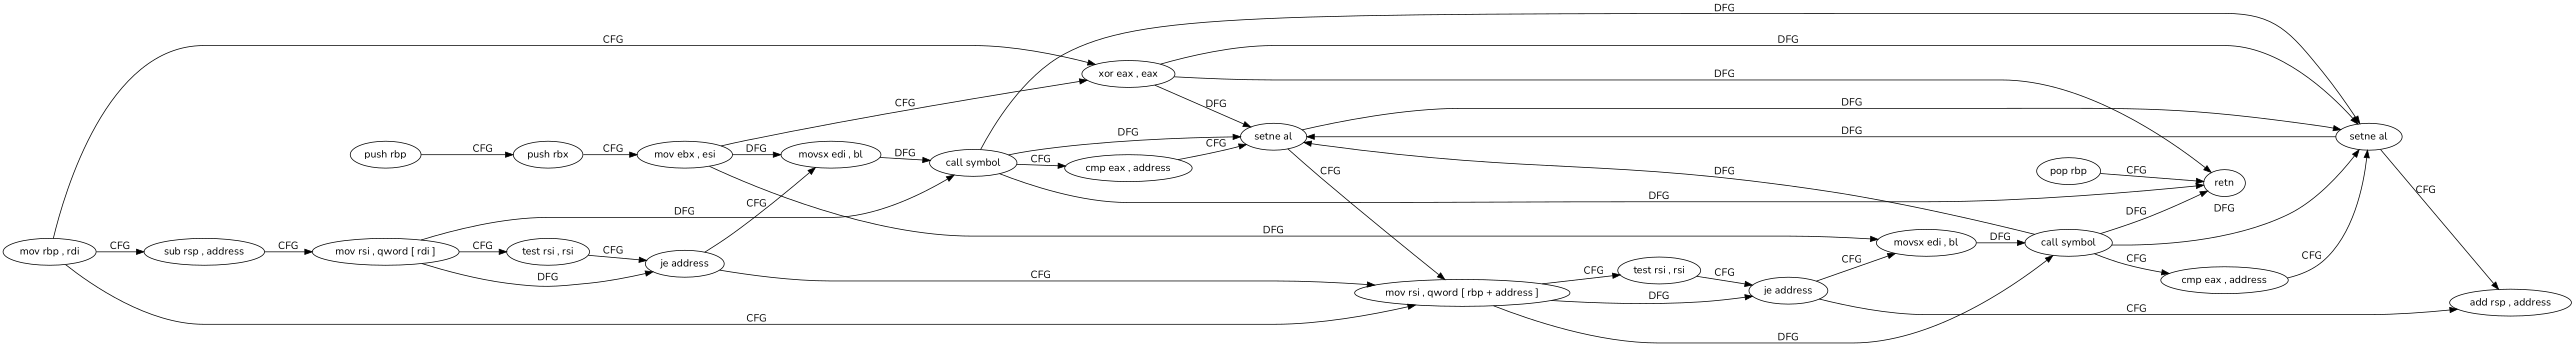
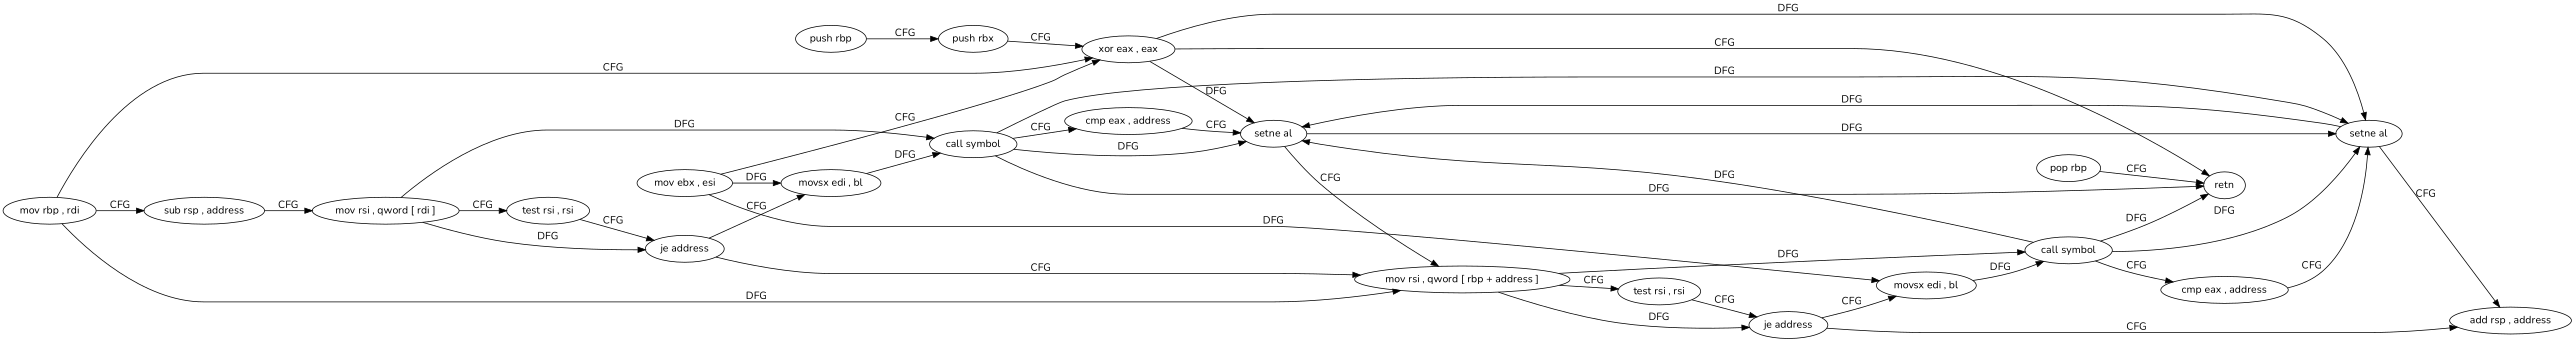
(1725, 74) -> (1725, 43)
(606, 155) -> (1042, 43)
(757, 319) -> (757, 296)
